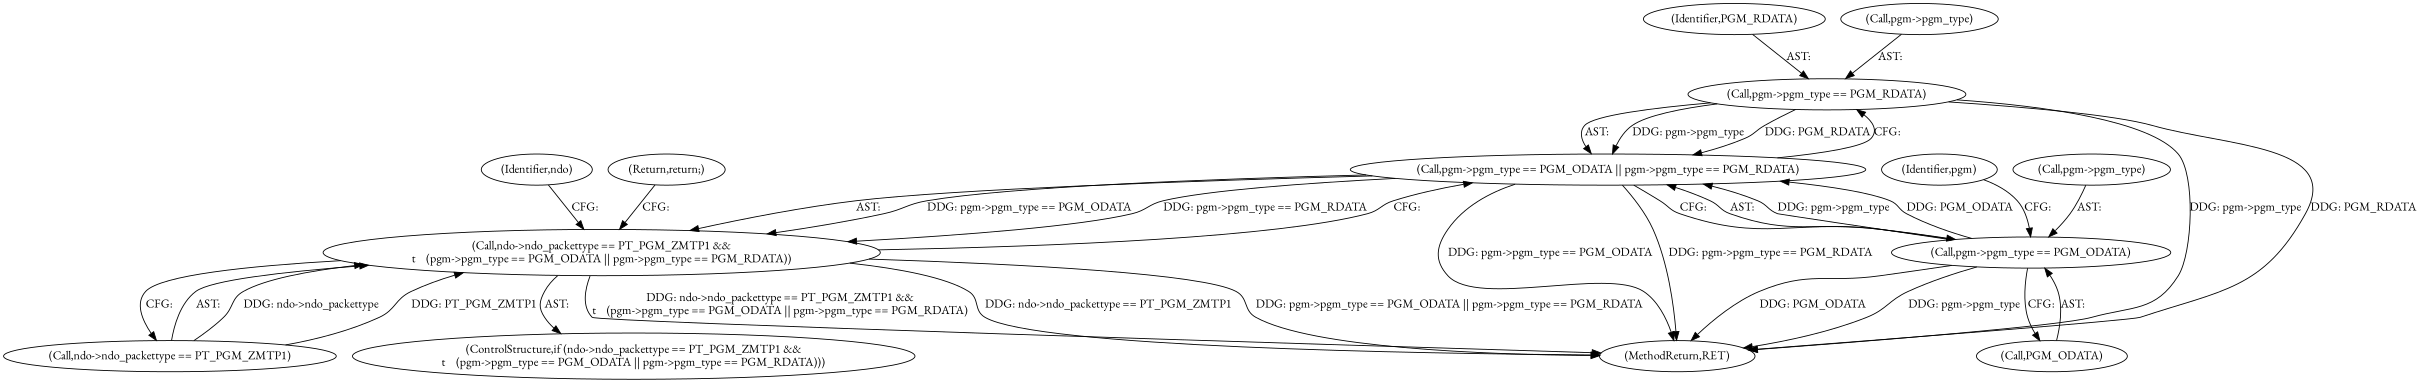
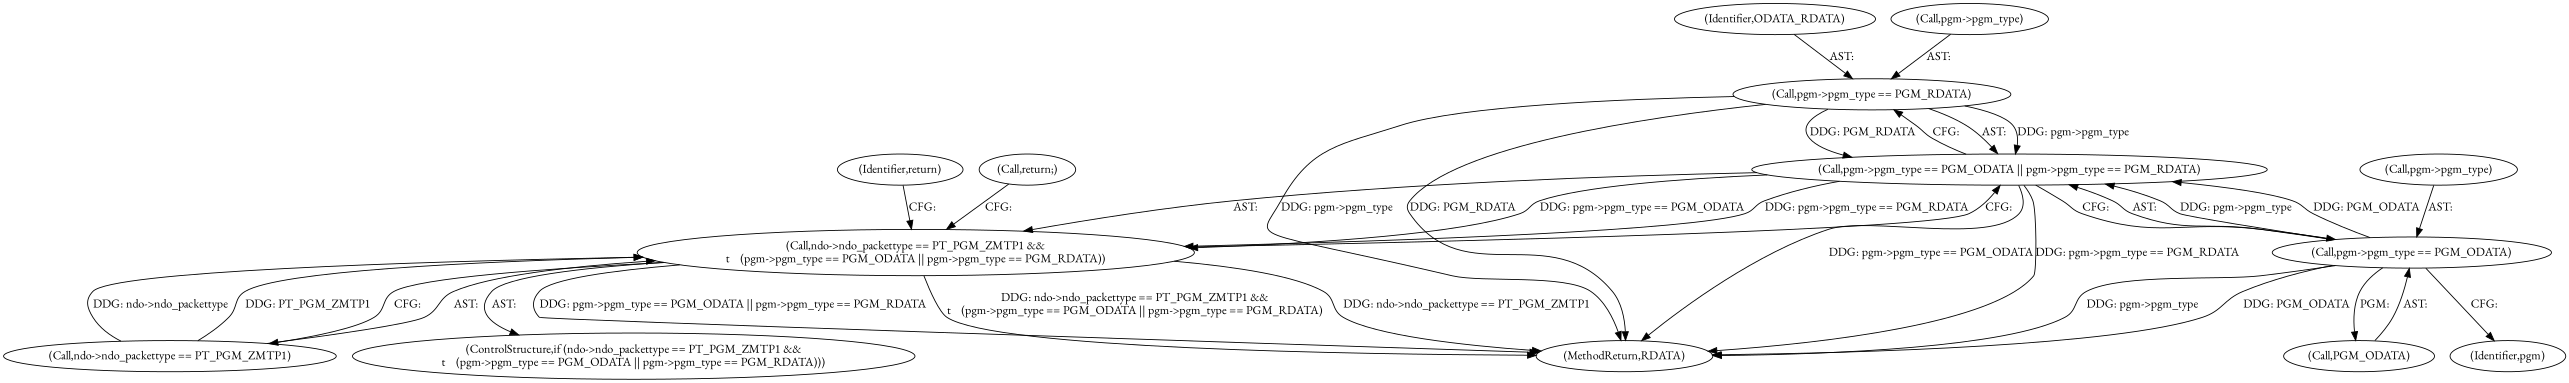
(1734, 19) -> (1775, 19)
(537, 170) -> (900, 170)
(667, 170) -> (1027, 170)
(2014, 197) -> (2457, 301)
(2043, 304) -> (2376, 304)
(1677, 356) -> (1624, 356)
